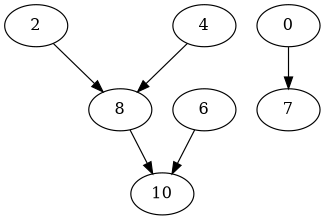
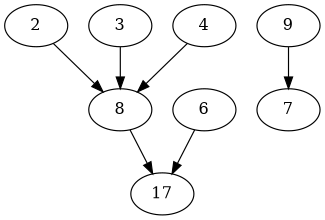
none -> (120, 26)
(289, 26) -> (289, 26)
(162, 194) -> (162, 194)
